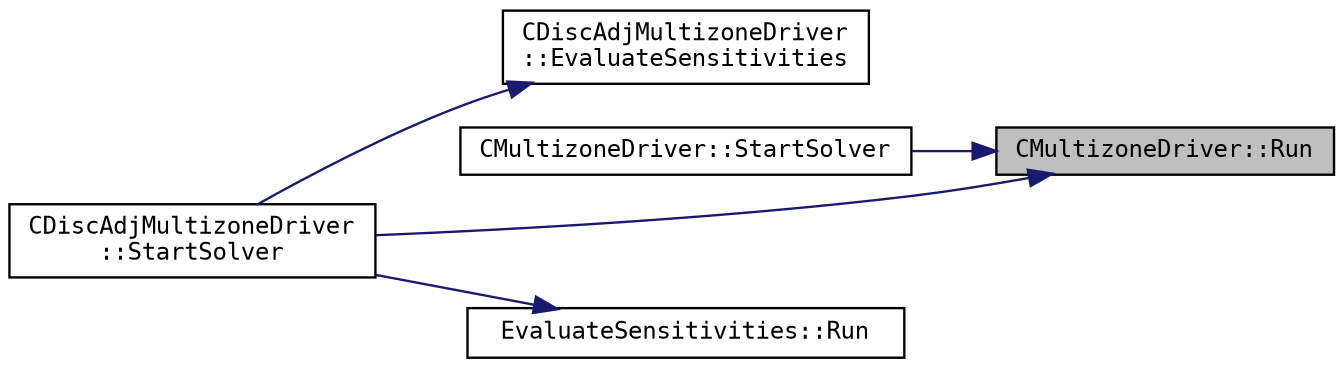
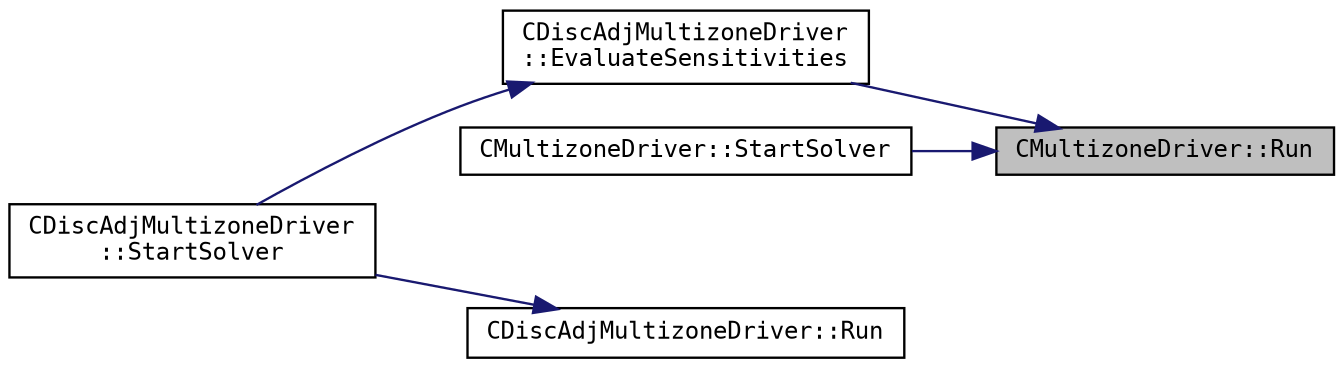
(703, 216) -> (943, 103)
(686, 333) -> (686, 333)
